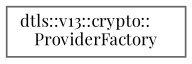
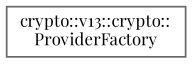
(96, 32) -> (96, 32)
